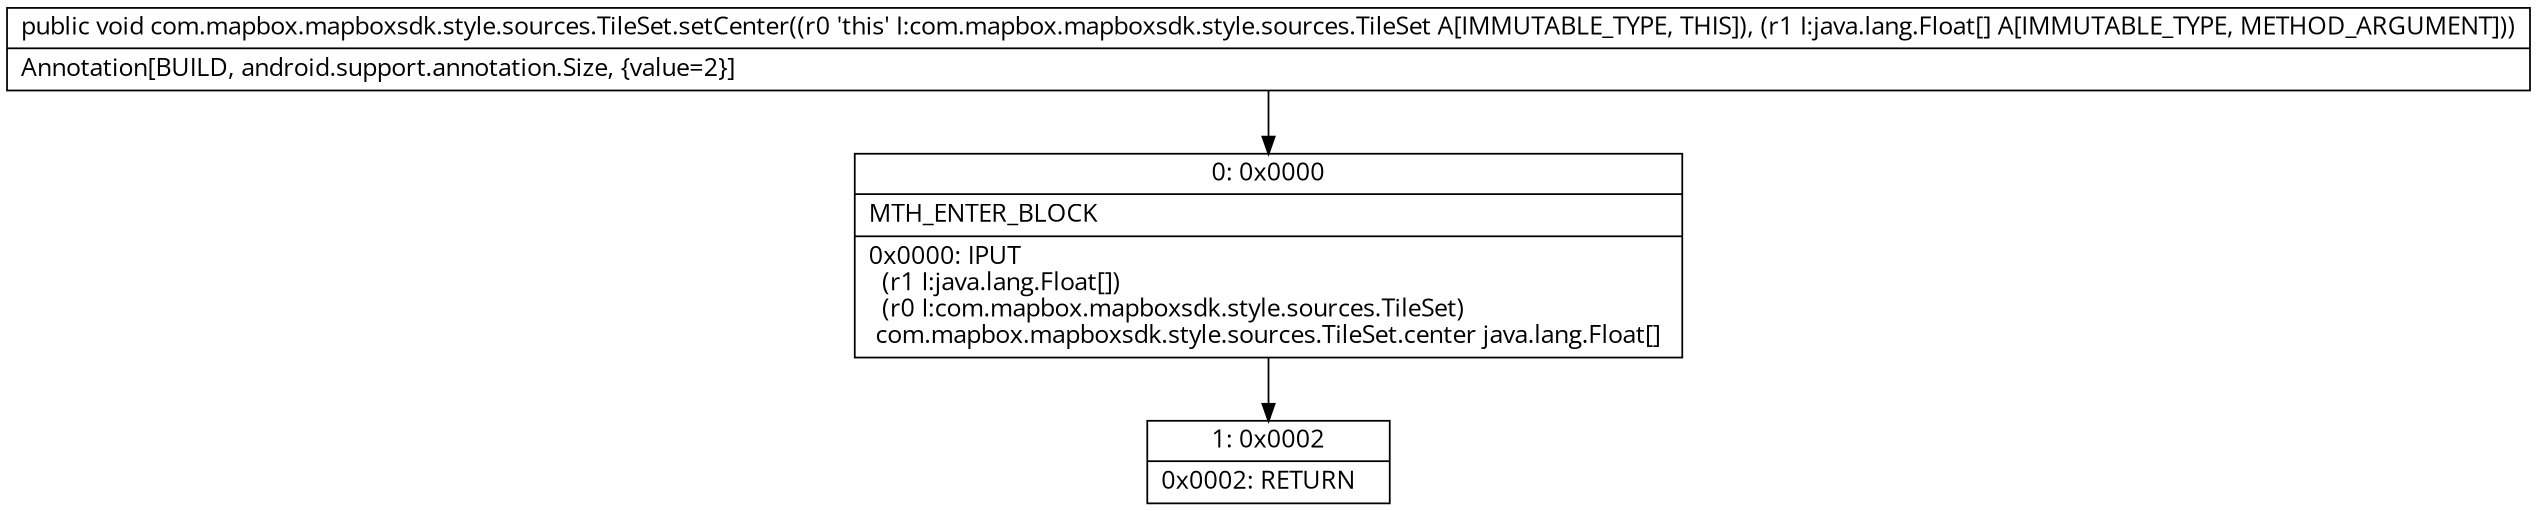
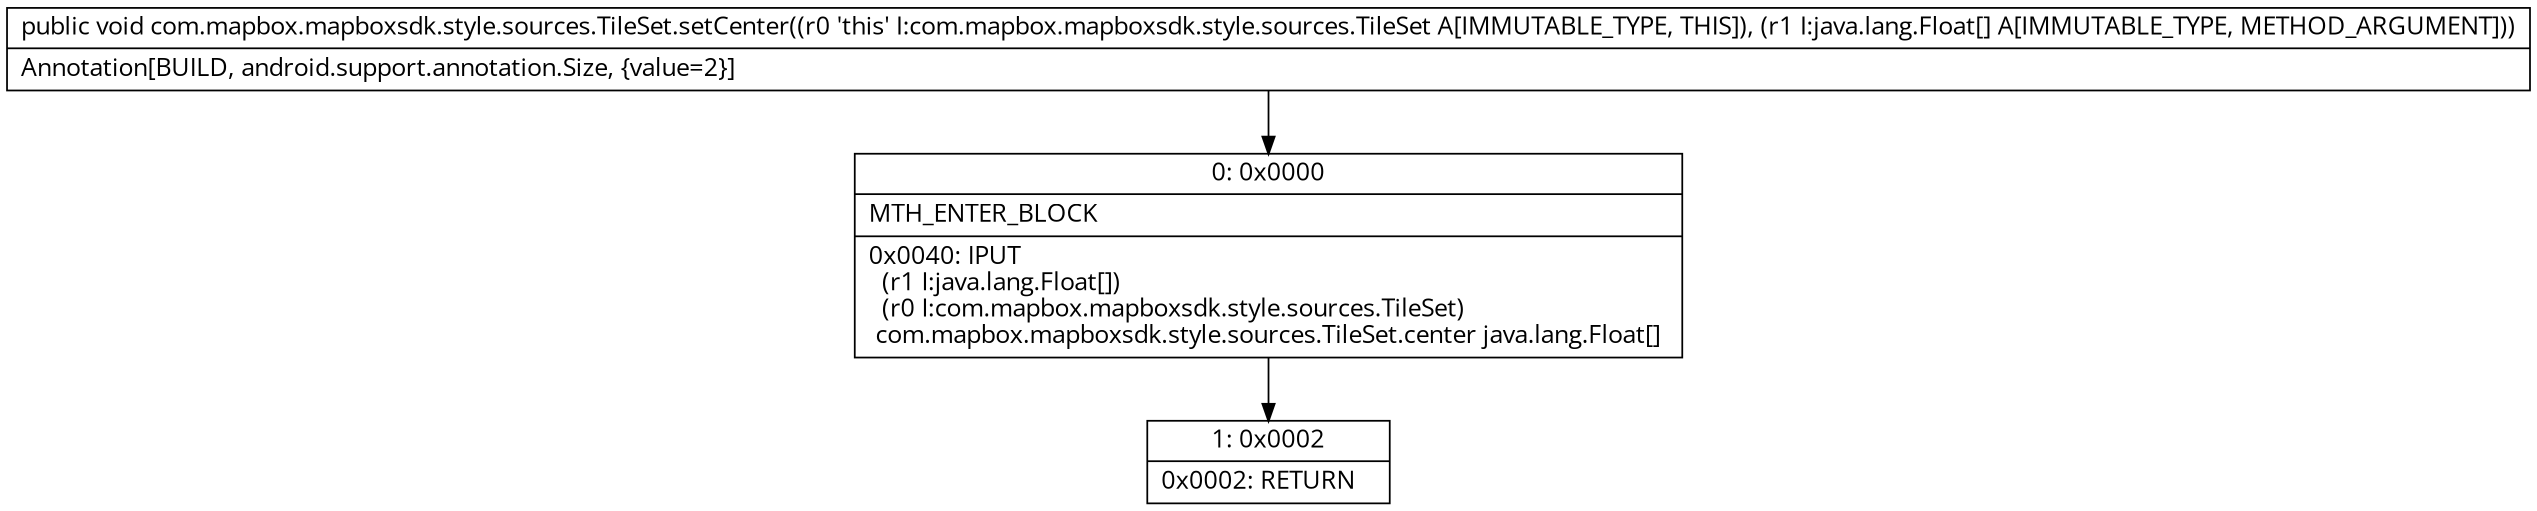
(951, 257) -> (951, 257)
